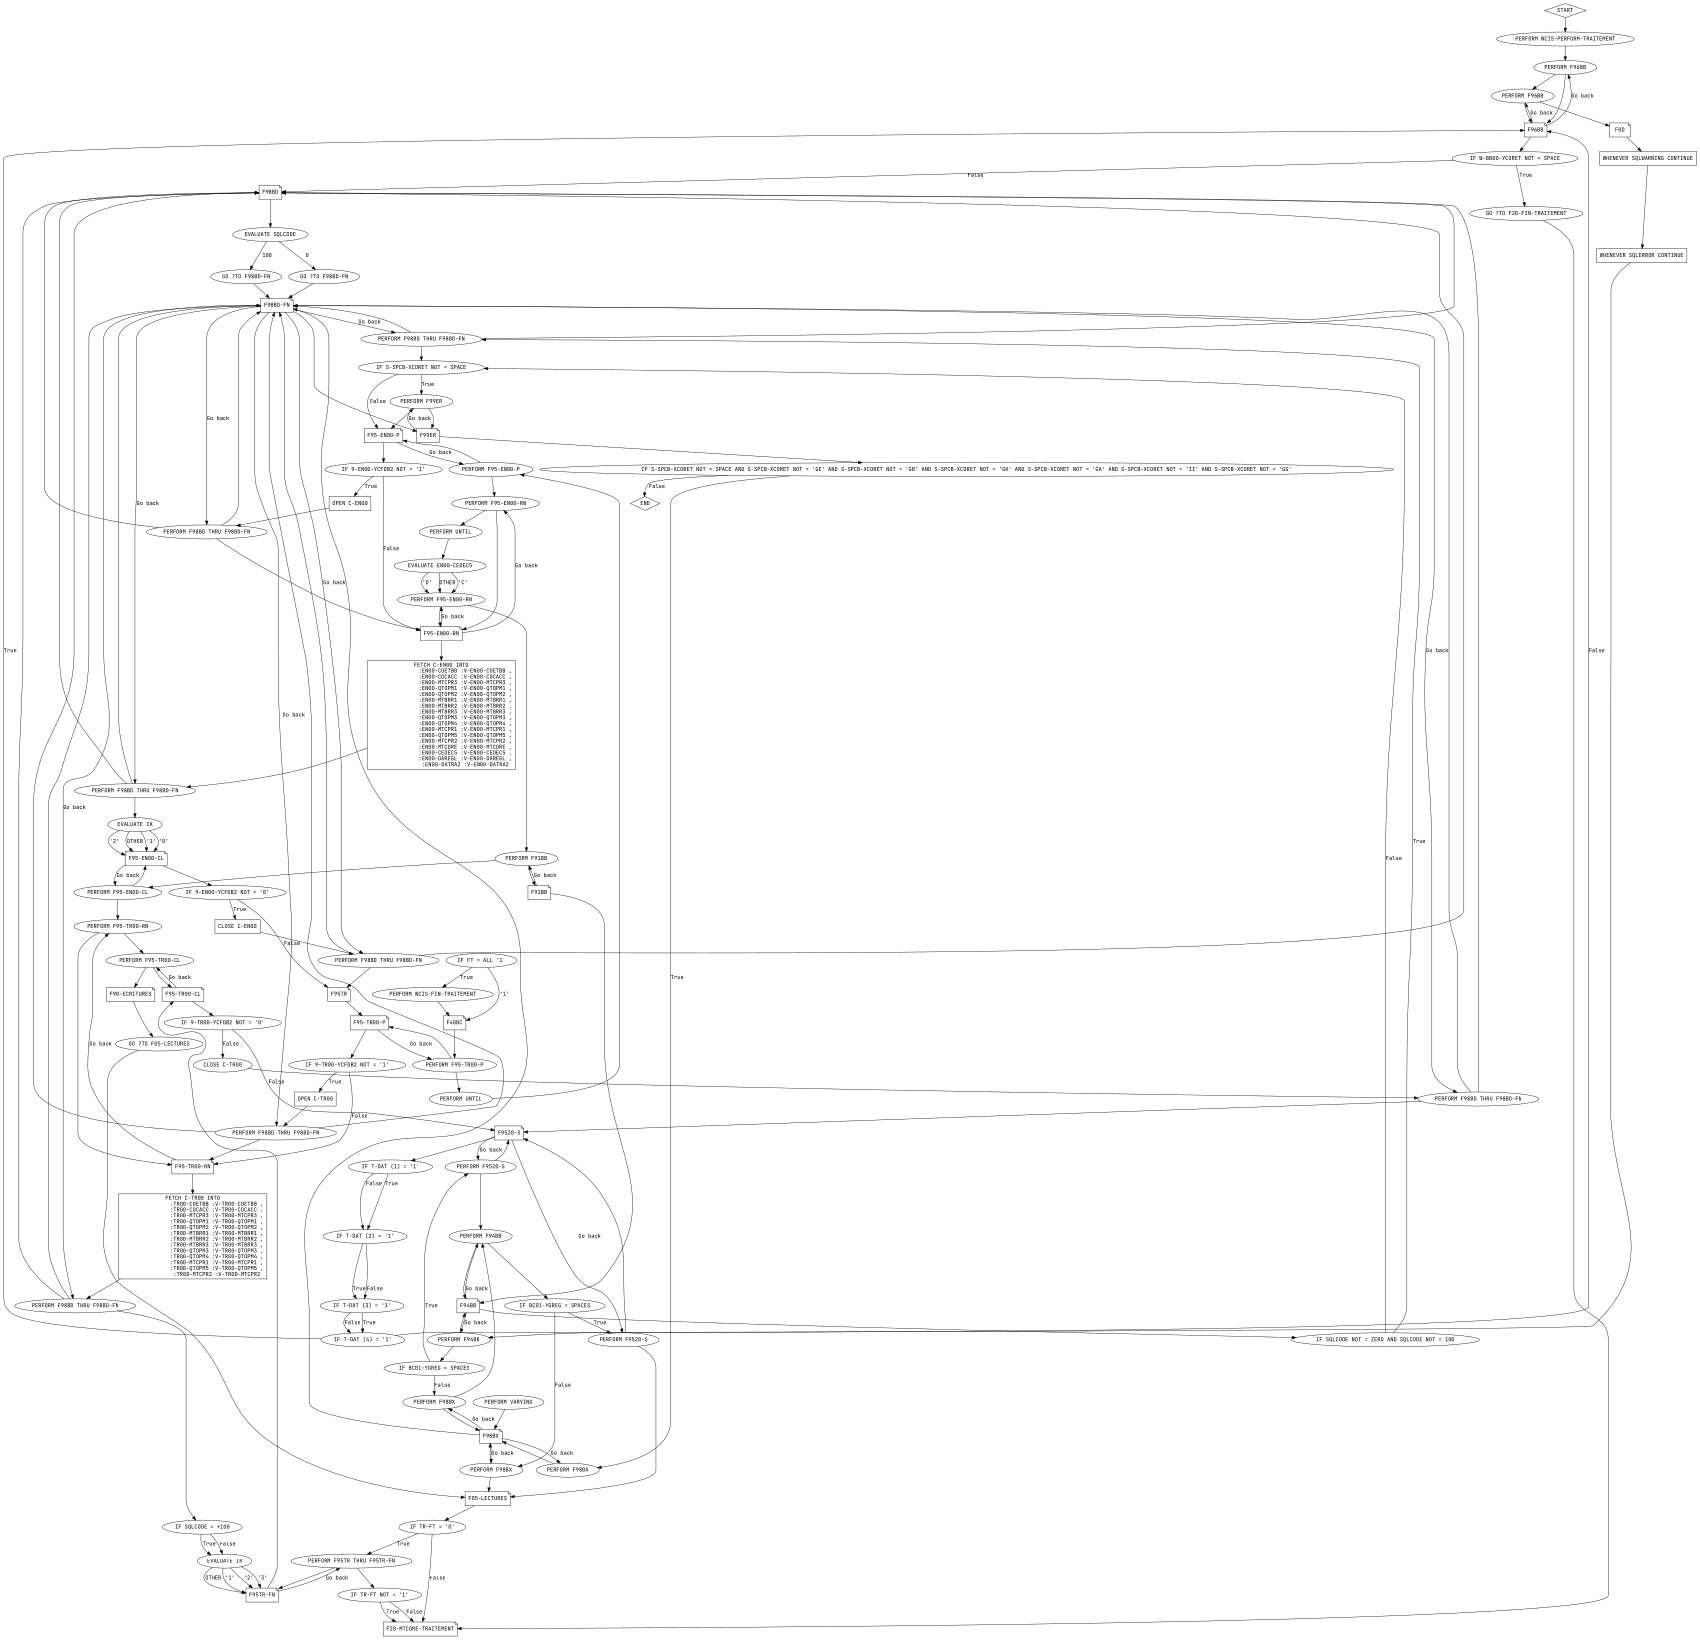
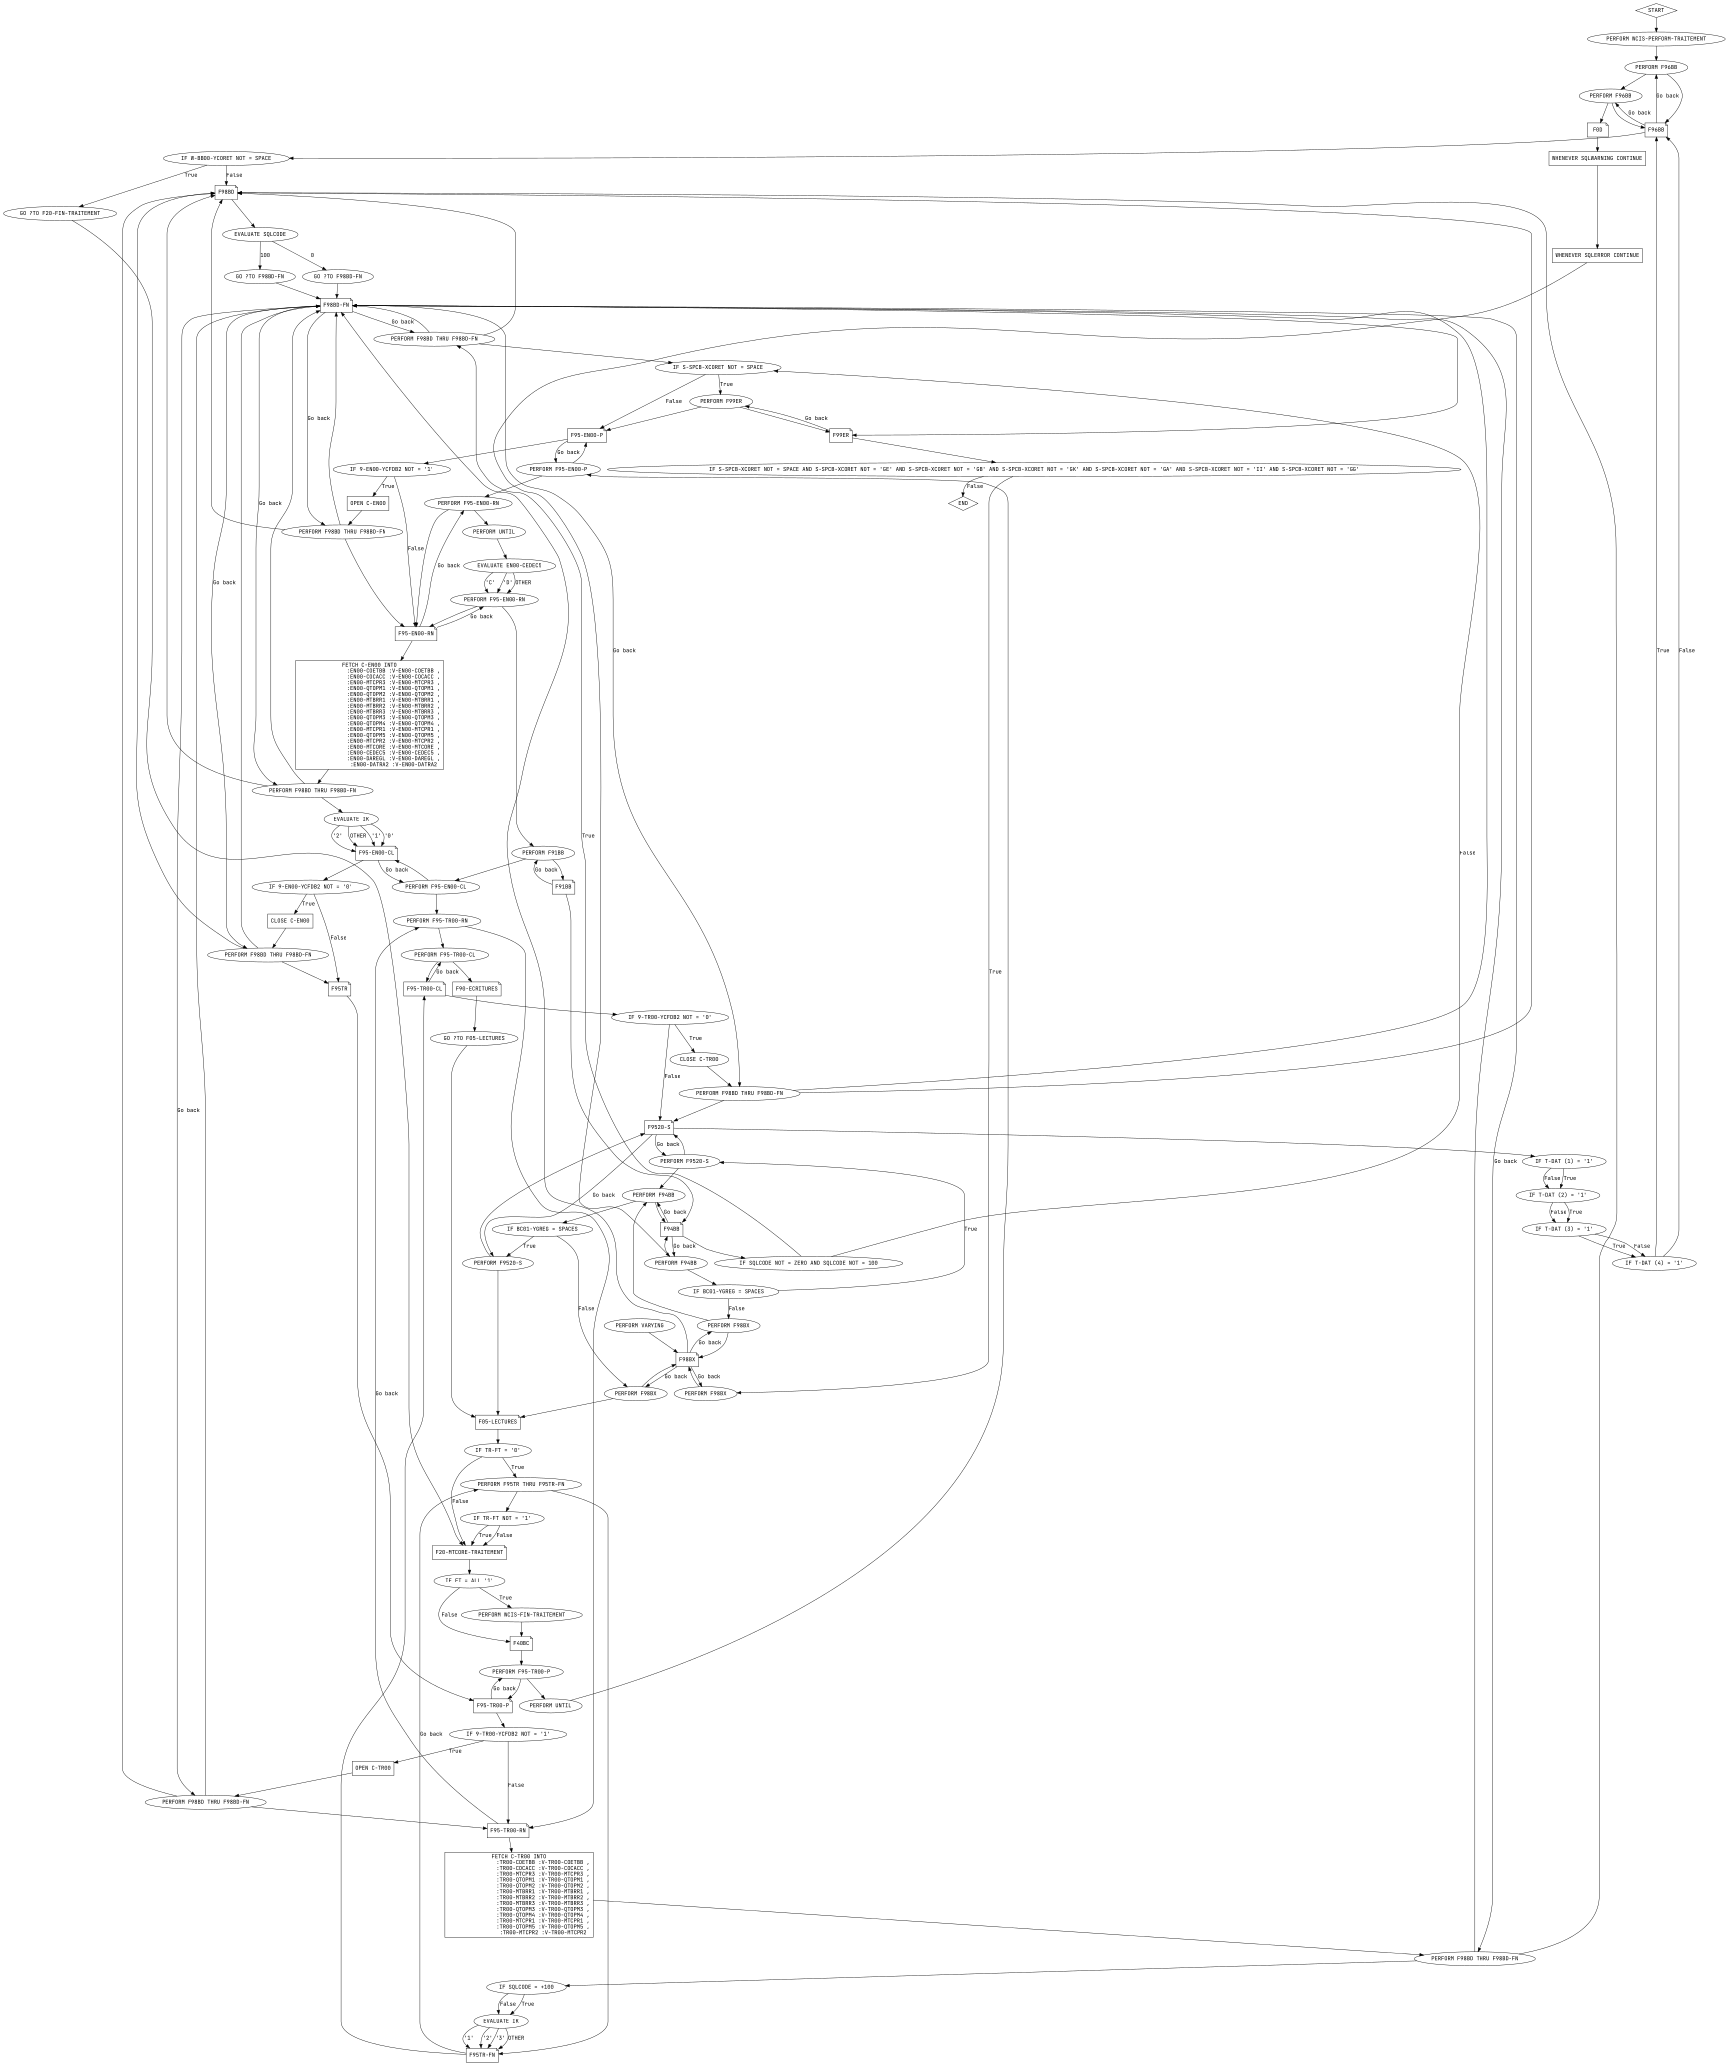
(504, 994) -> (450, 1615)
(231, 1044) -> (696, 1039)
none -> (469, 1565)
